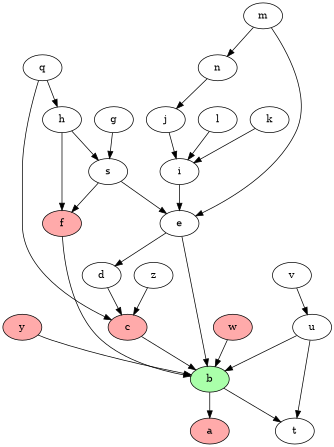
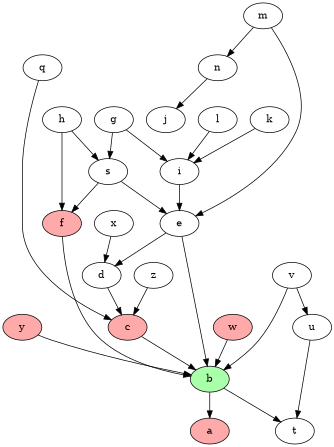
(51, 90) -> none
(172, 142) -> (144, 143)
none -> (114, 223)
(264, 352) -> (265, 332)
